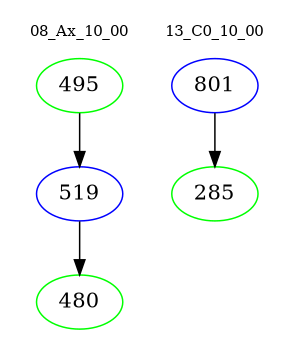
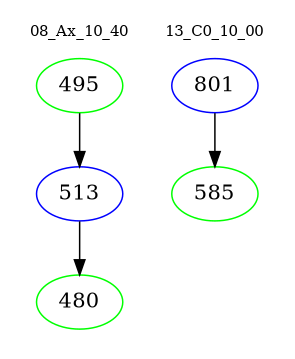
(80, 32) -> (80, 32)
(80, 194) -> (80, 194)
(215, 194) -> (215, 194)
